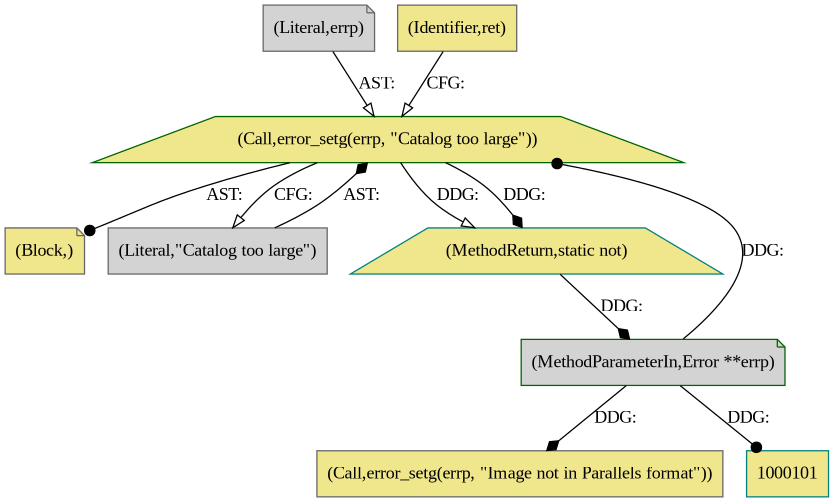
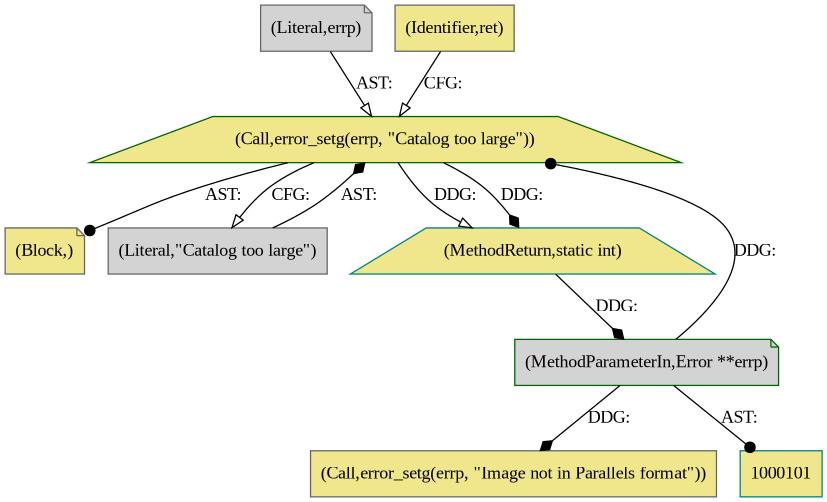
(537, 251) -> (533, 251)
(751, 418) -> (742, 418)
